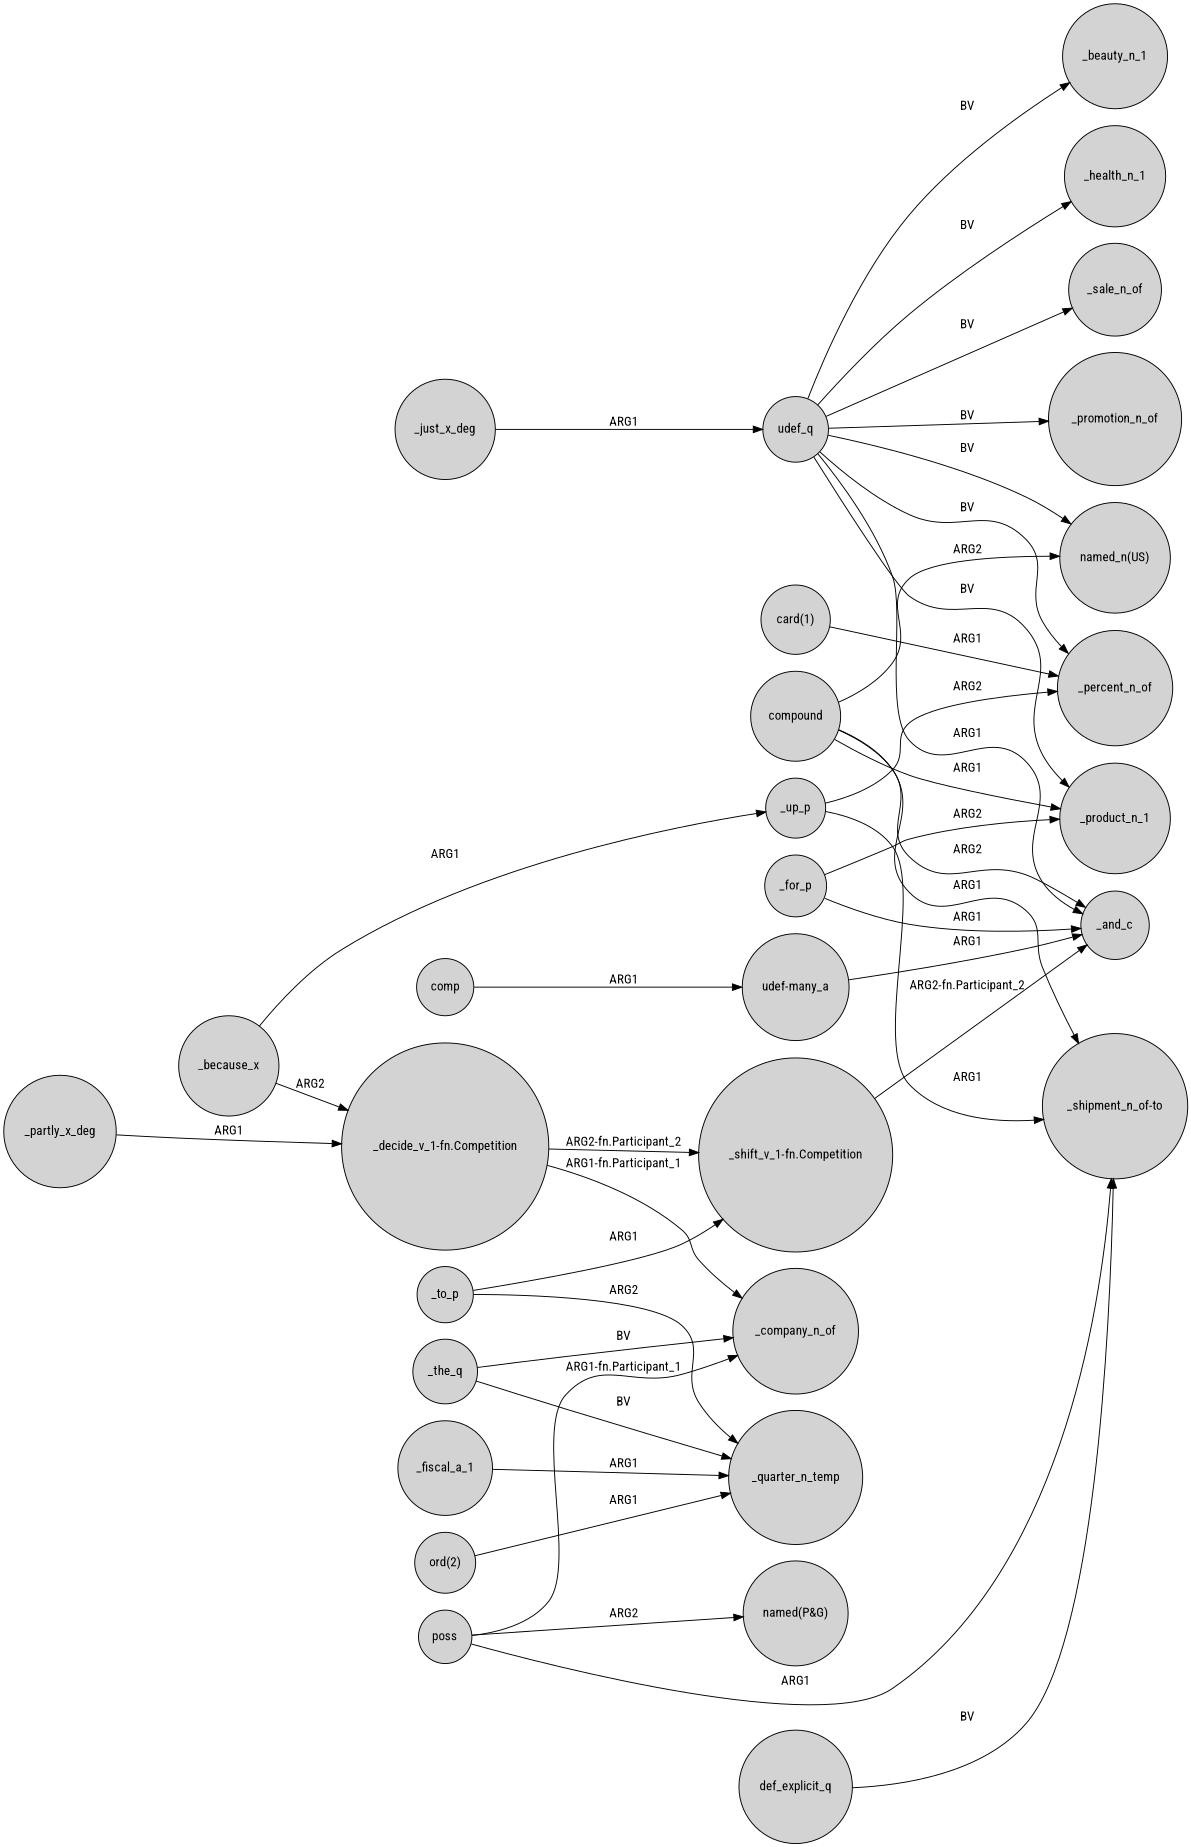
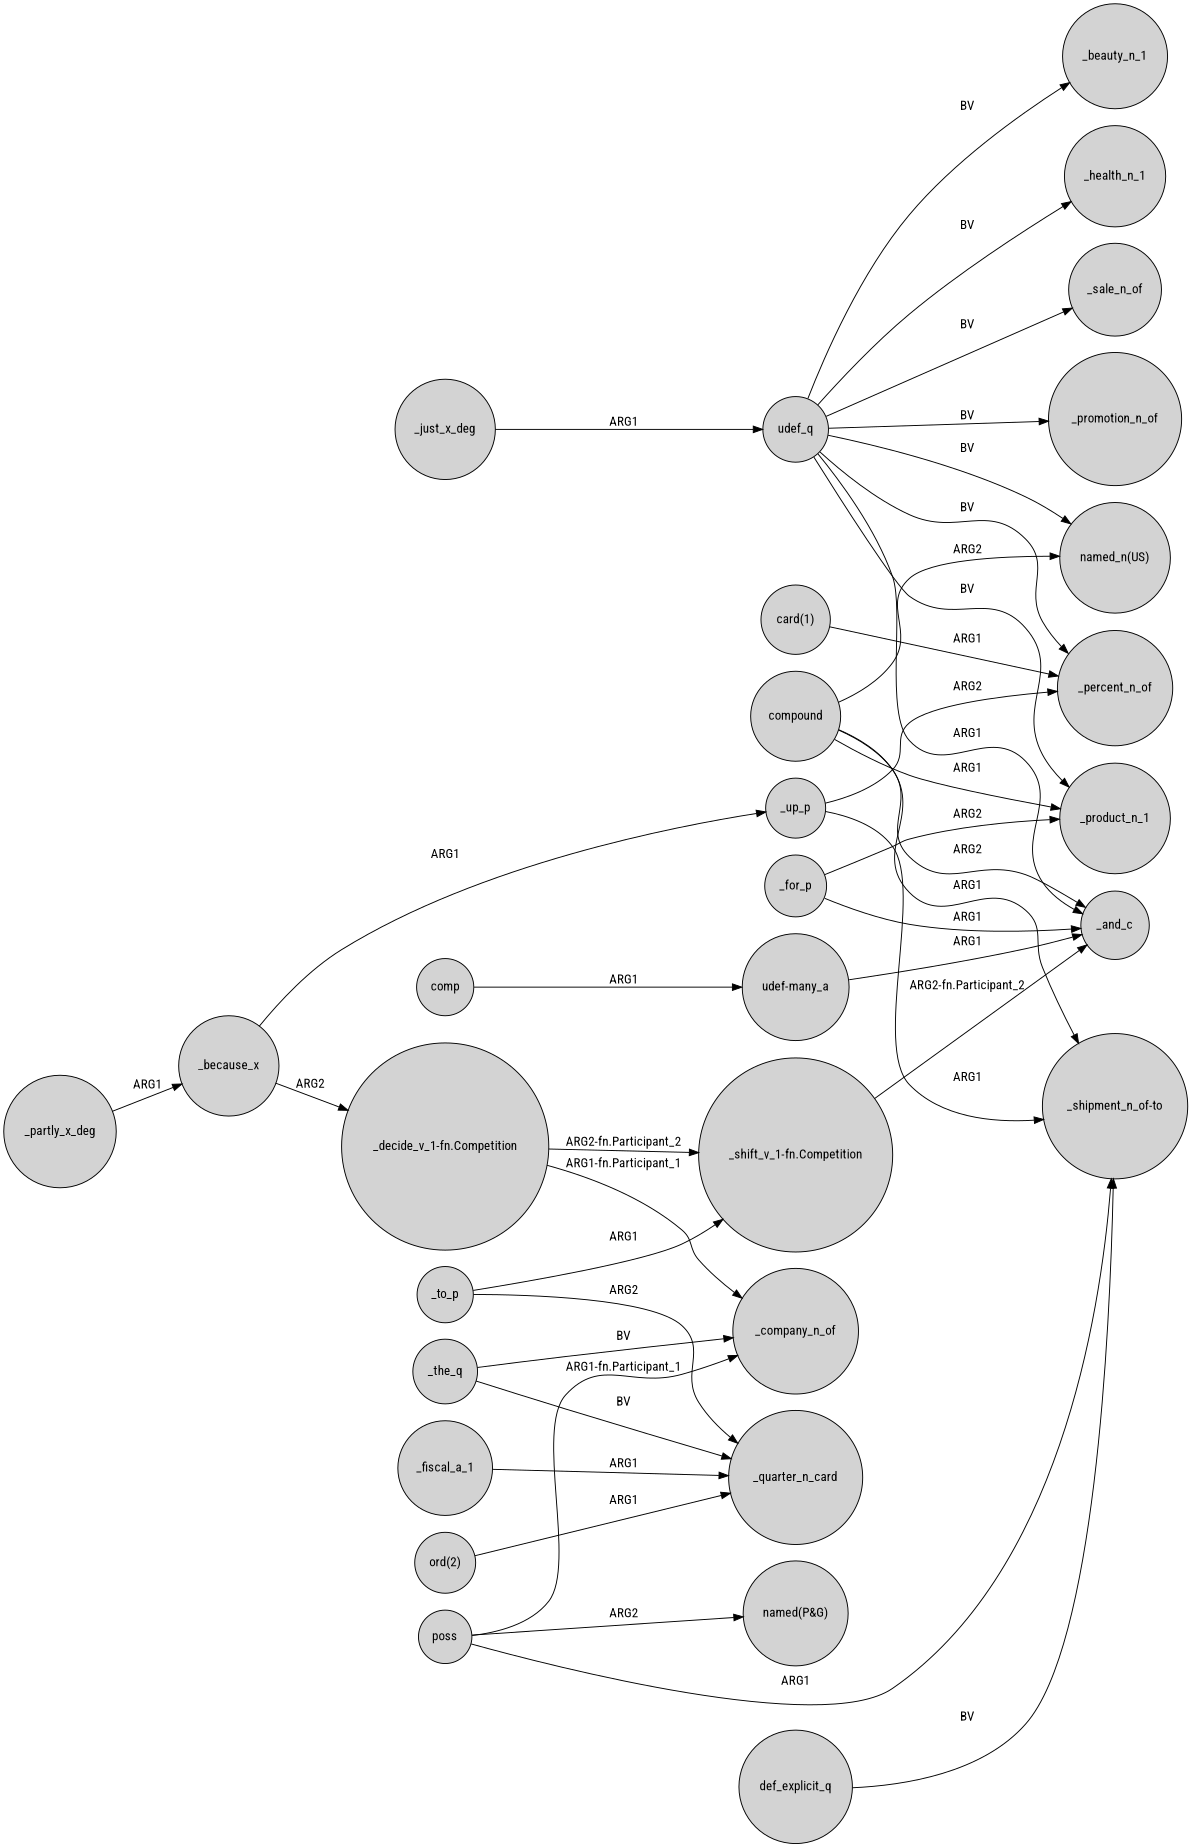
(224, 1140) -> (143, 1099)
(796, 1478) -> (796, 1478)
